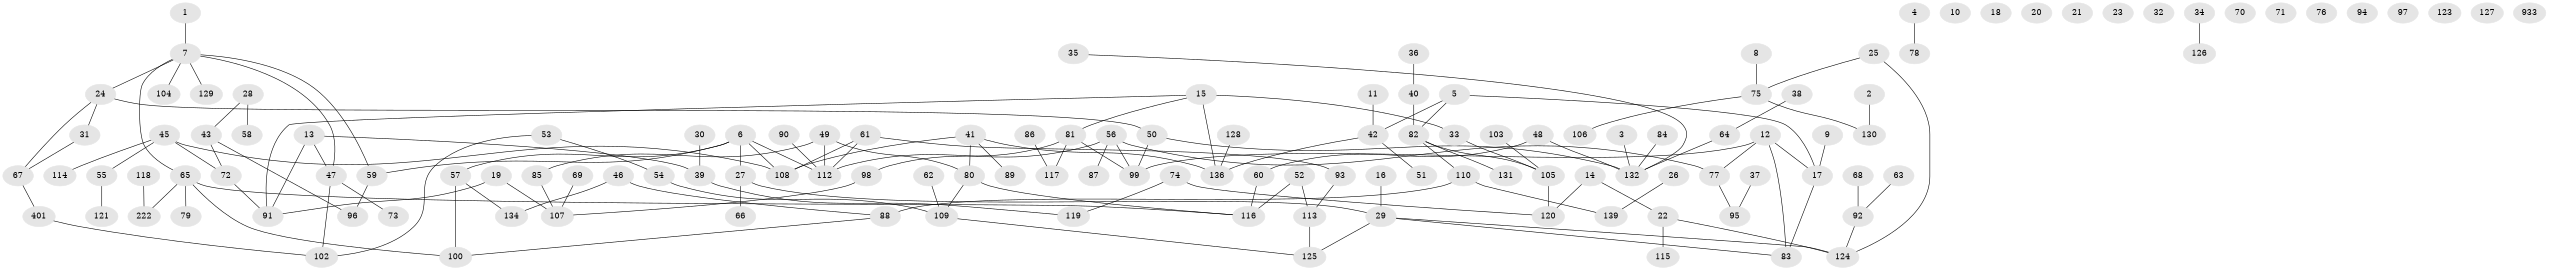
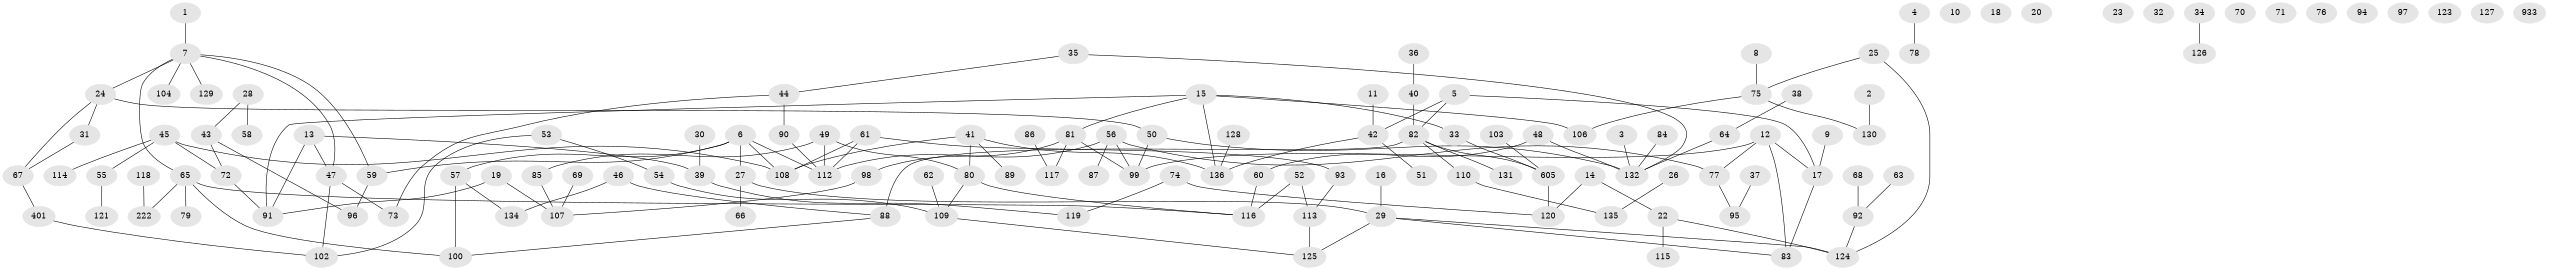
(2077, 13) -> none
none -> (784, 94)
none -> (1393, 108)
(1548, 176) -> (1548, 176)
(1175, 199) -> (996, 152)
(1611, 217) -> (1611, 217)
